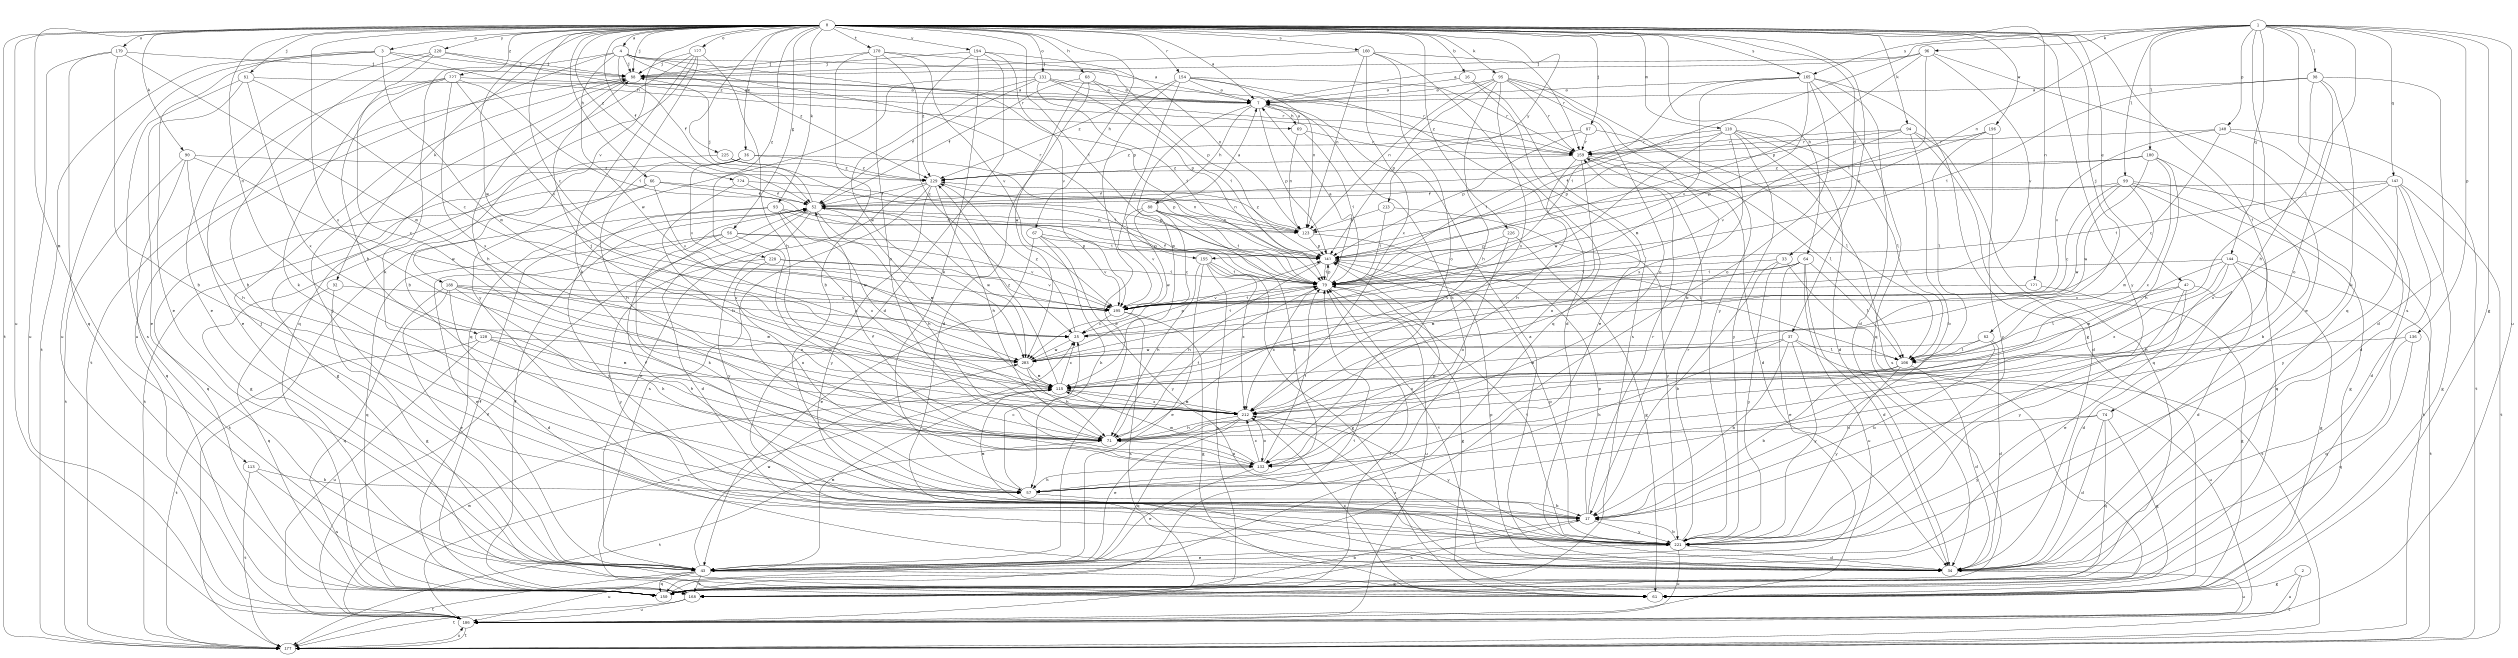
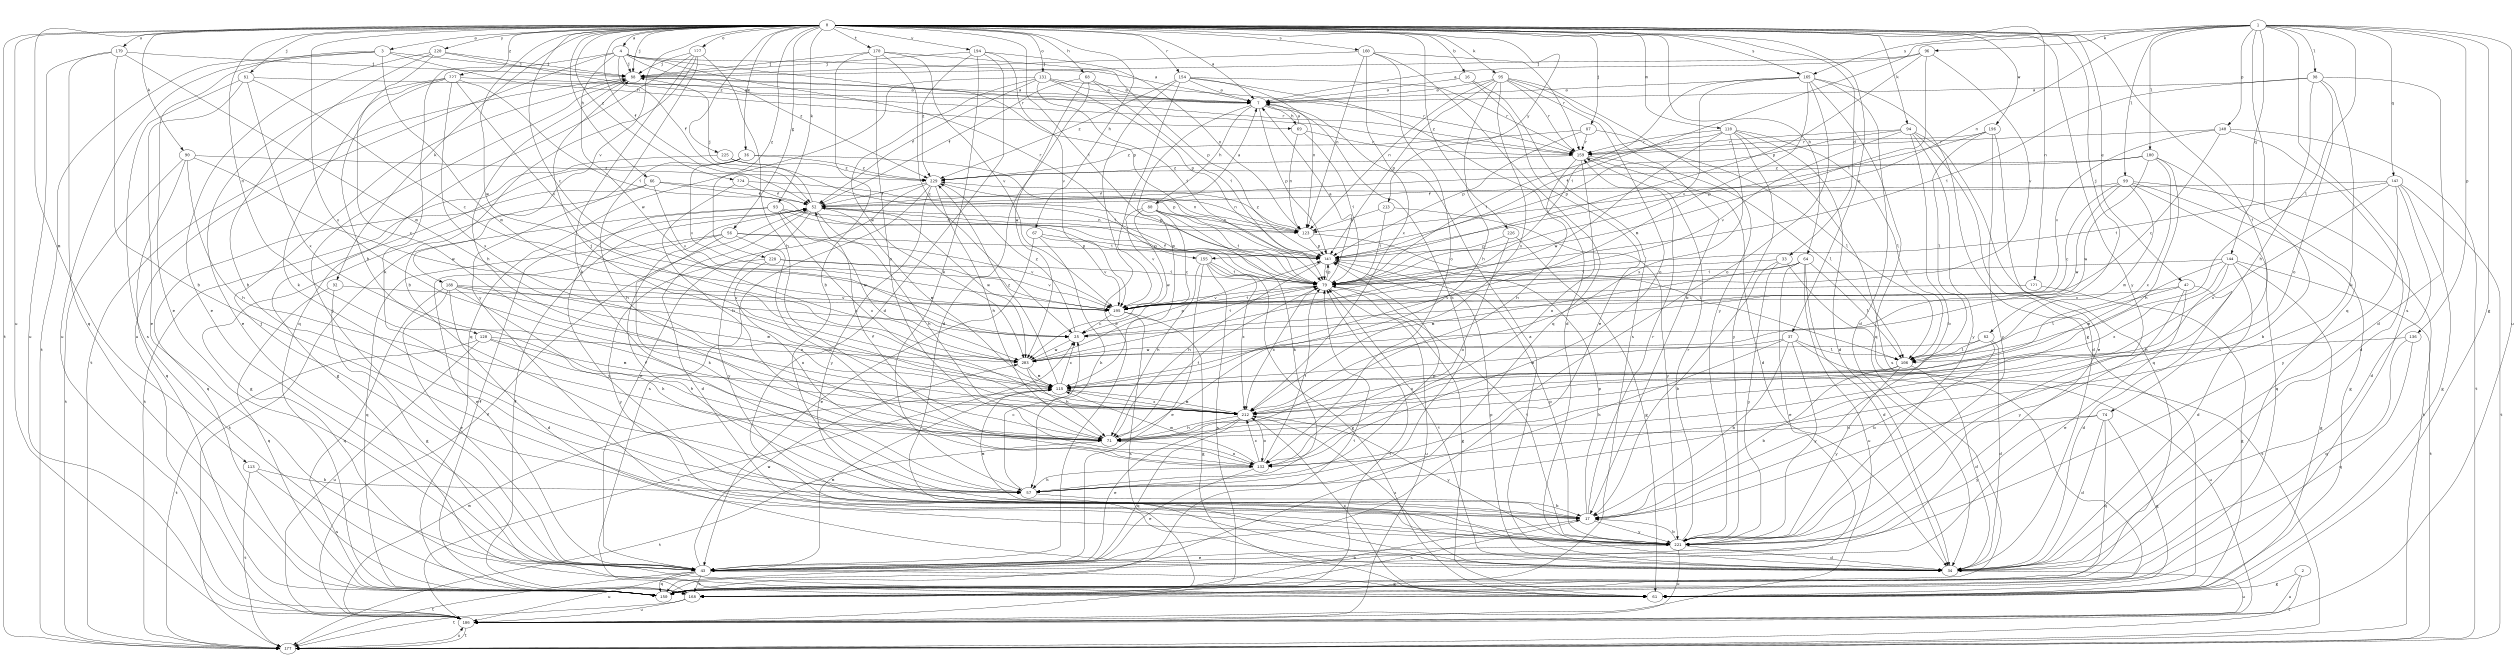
(1283, 481) -> (1915, 409)
(1801, 561) -> (1703, 553)
